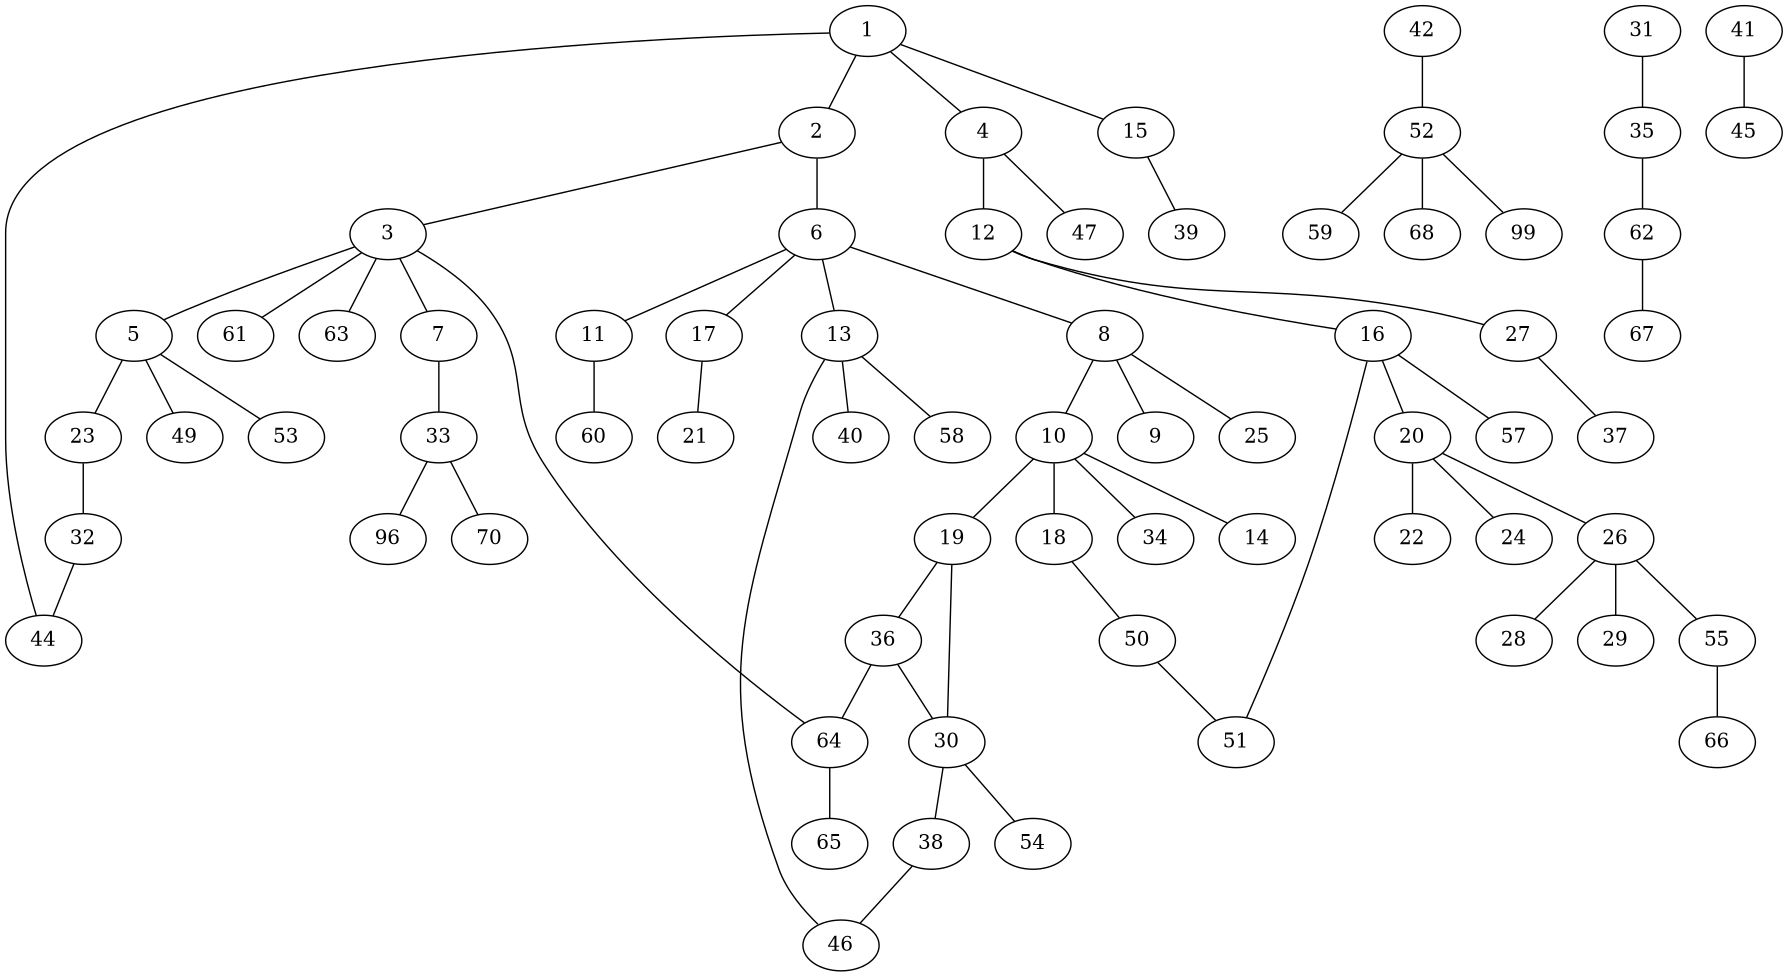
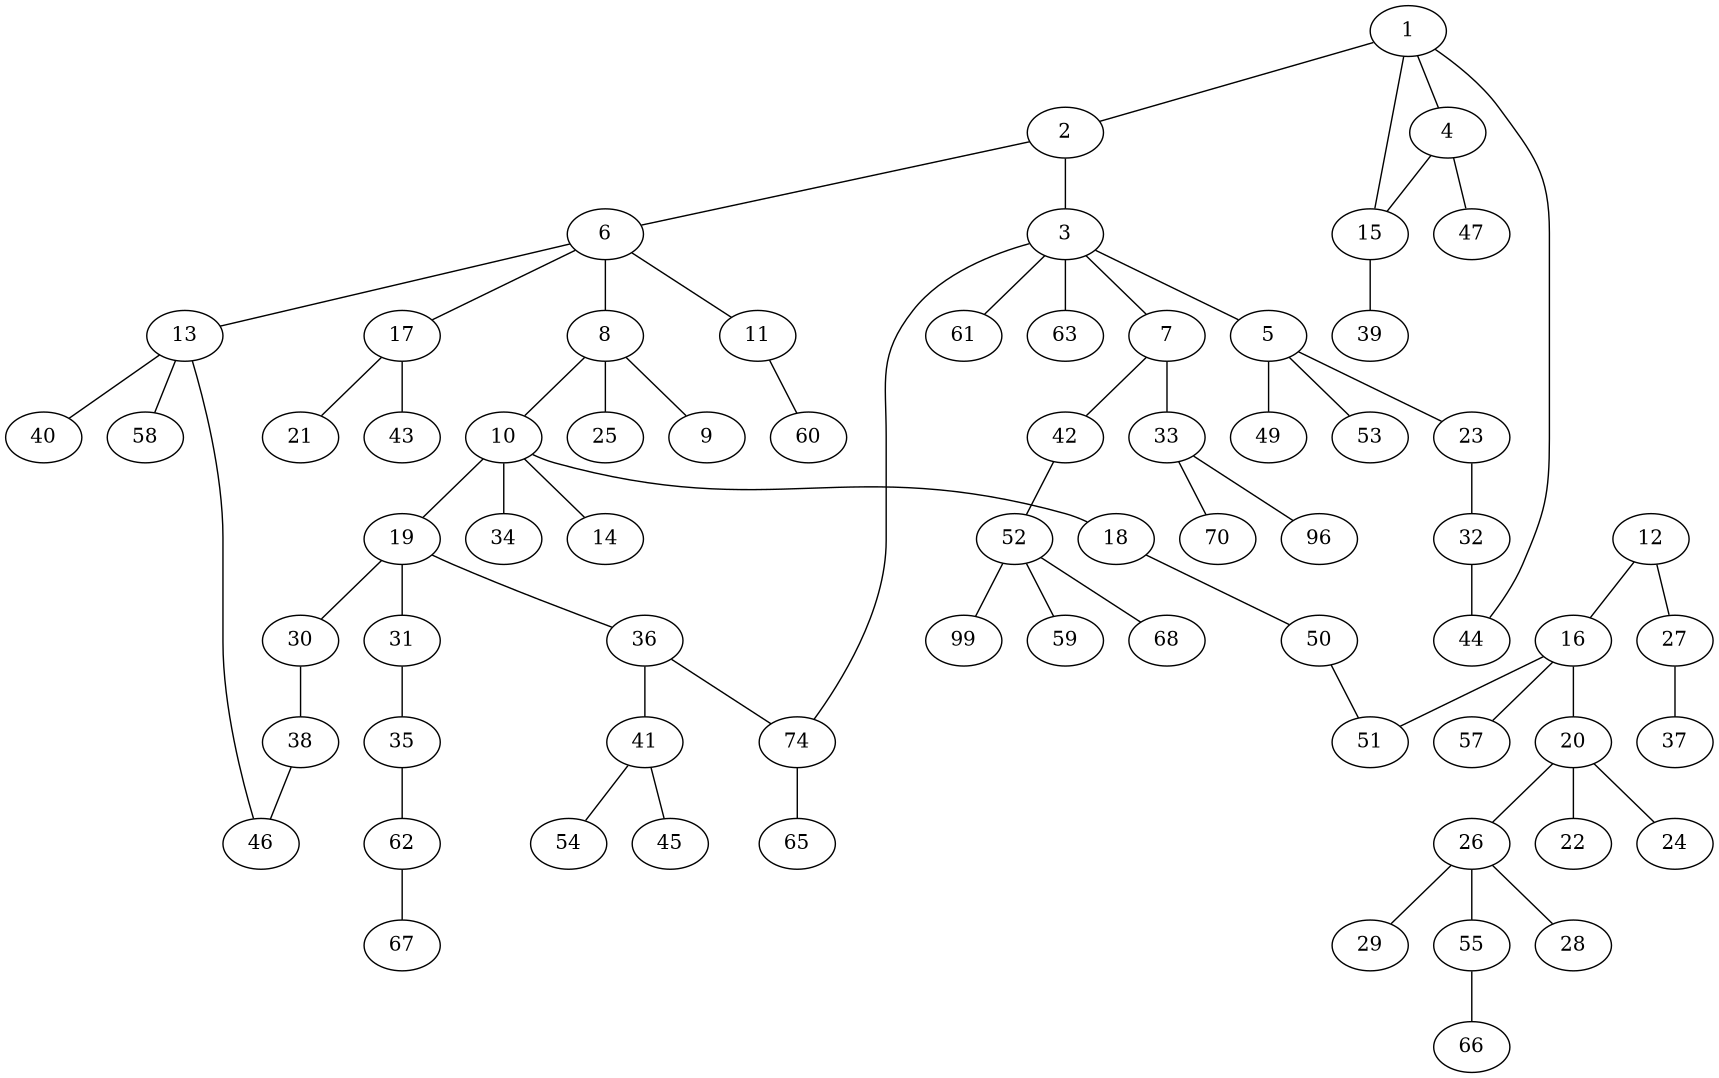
(984, 184) -> (1409, 183)
none -> (1116, 386)
none -> (402, 437)
none -> (402, 590)
(915, 691) -> (645, 692)
(830, 742) -> (797, 742)
(990, 793) -> (607, 793)
